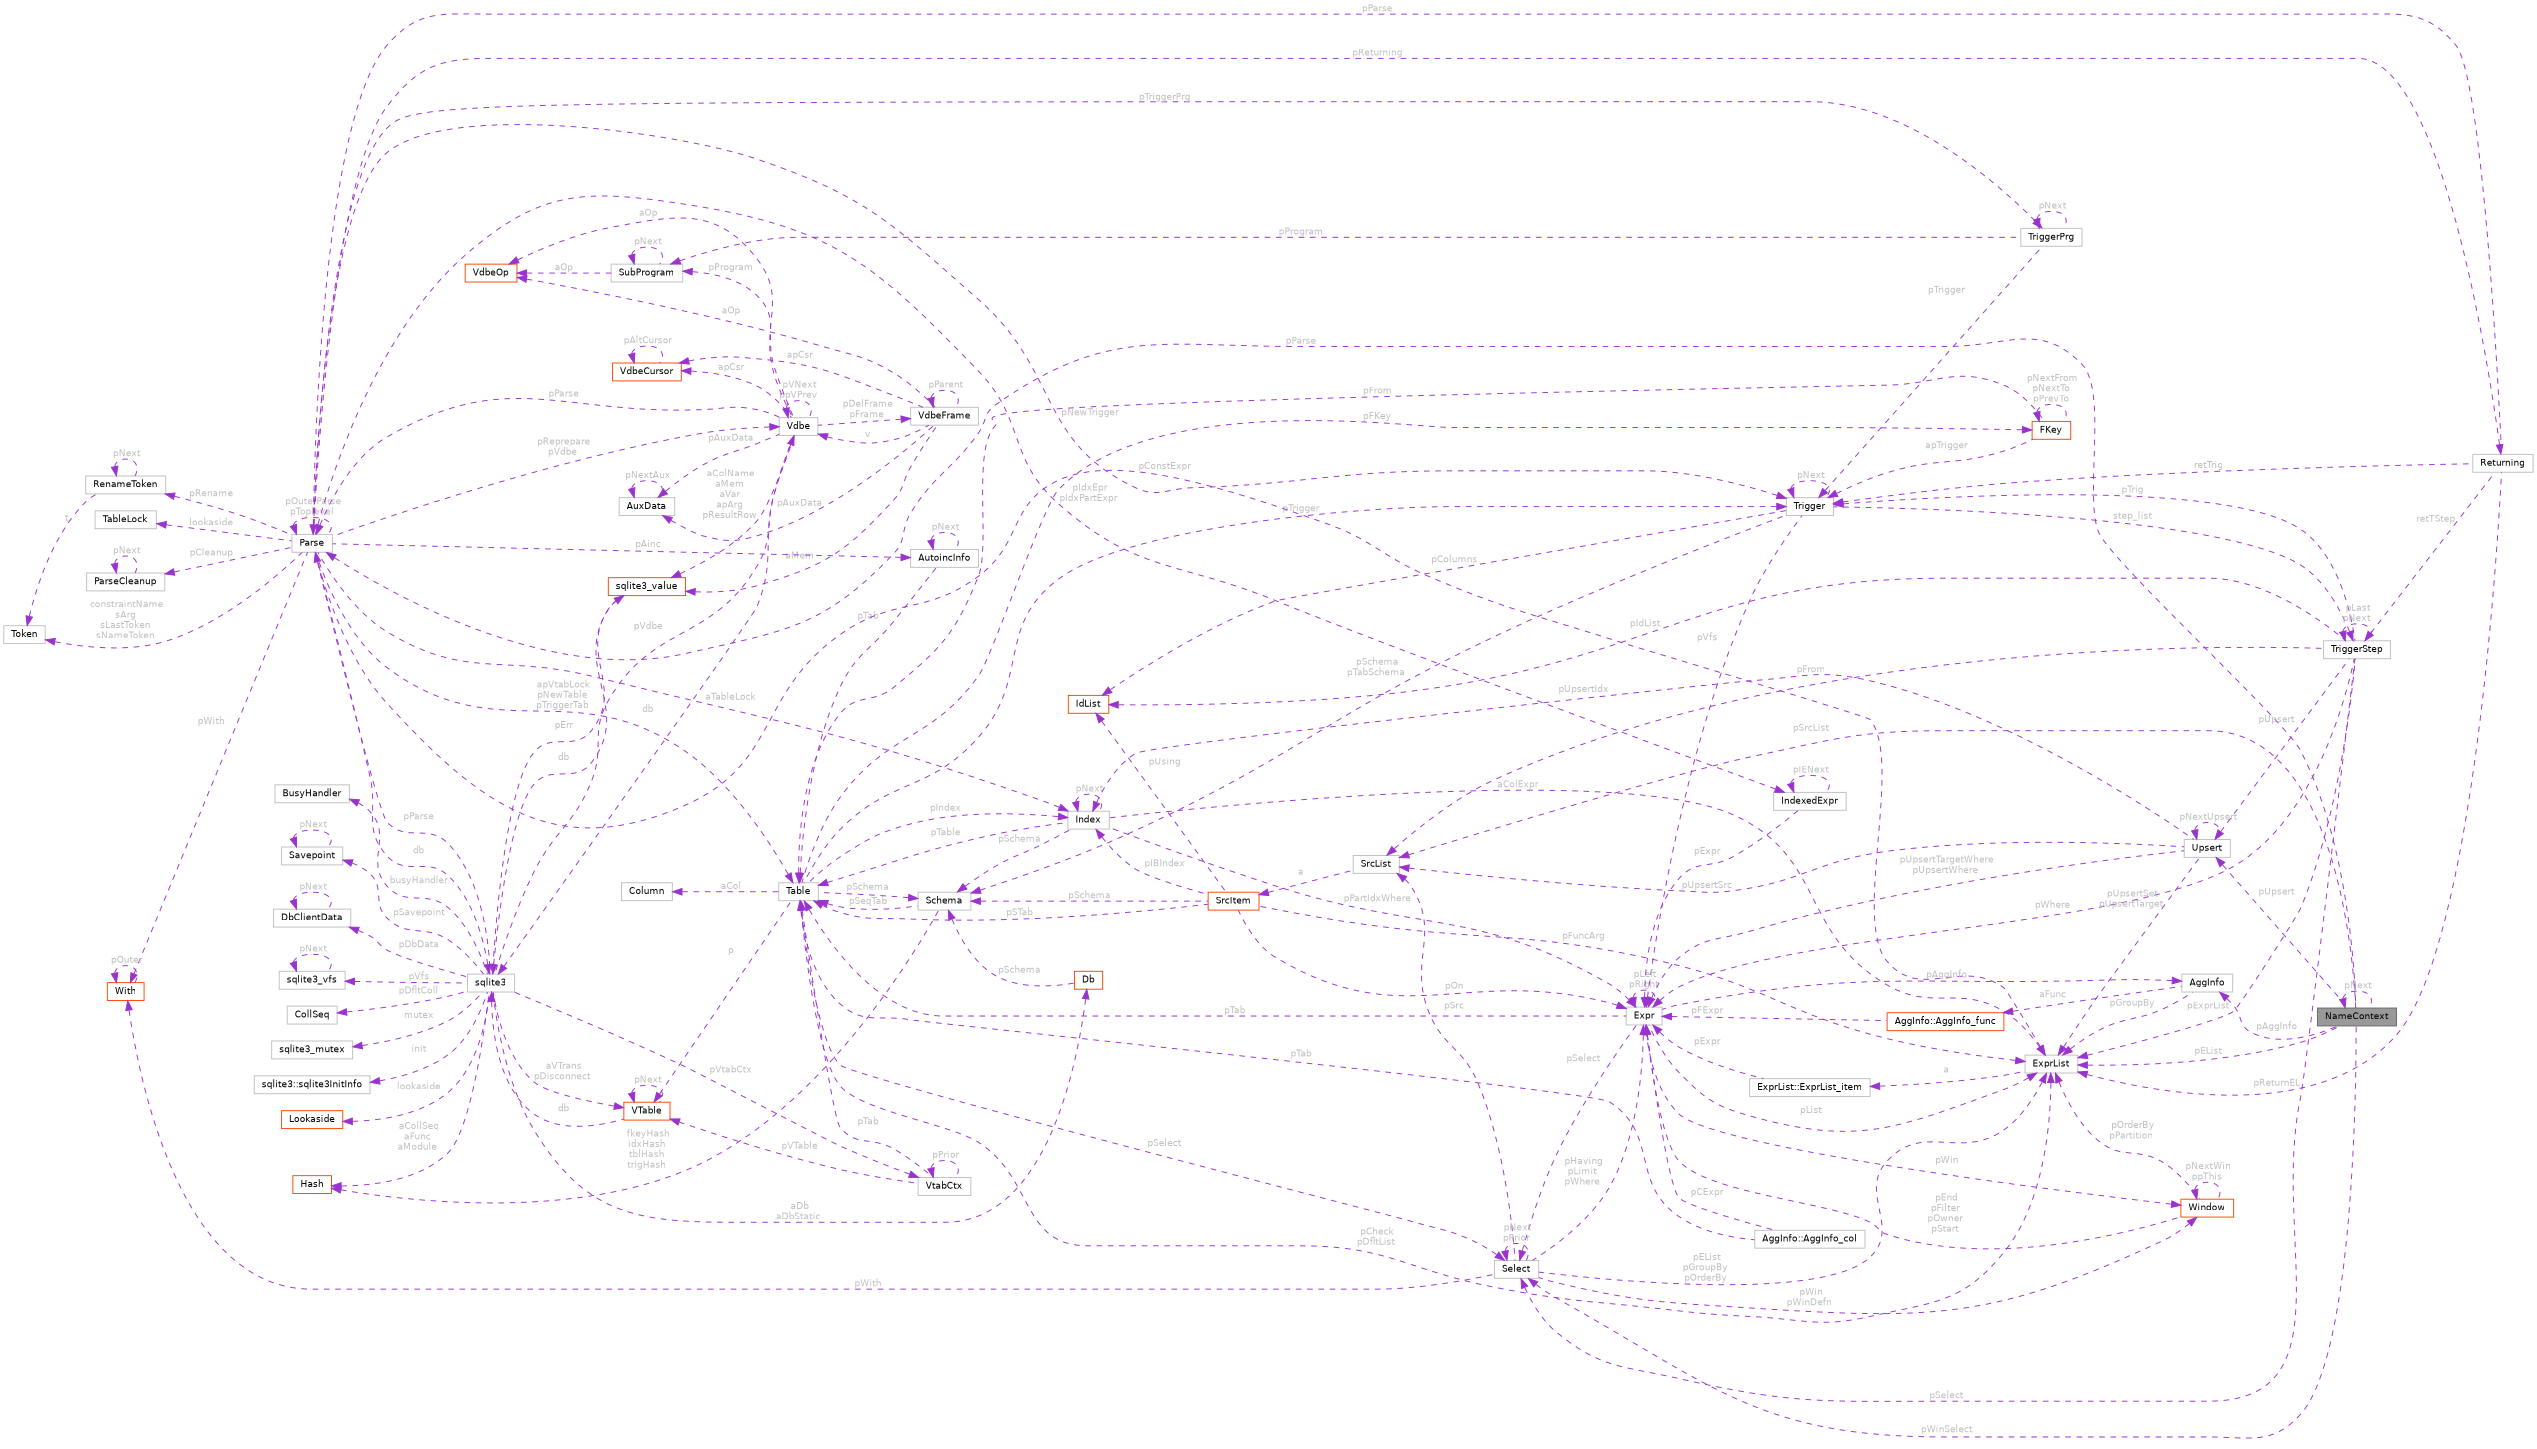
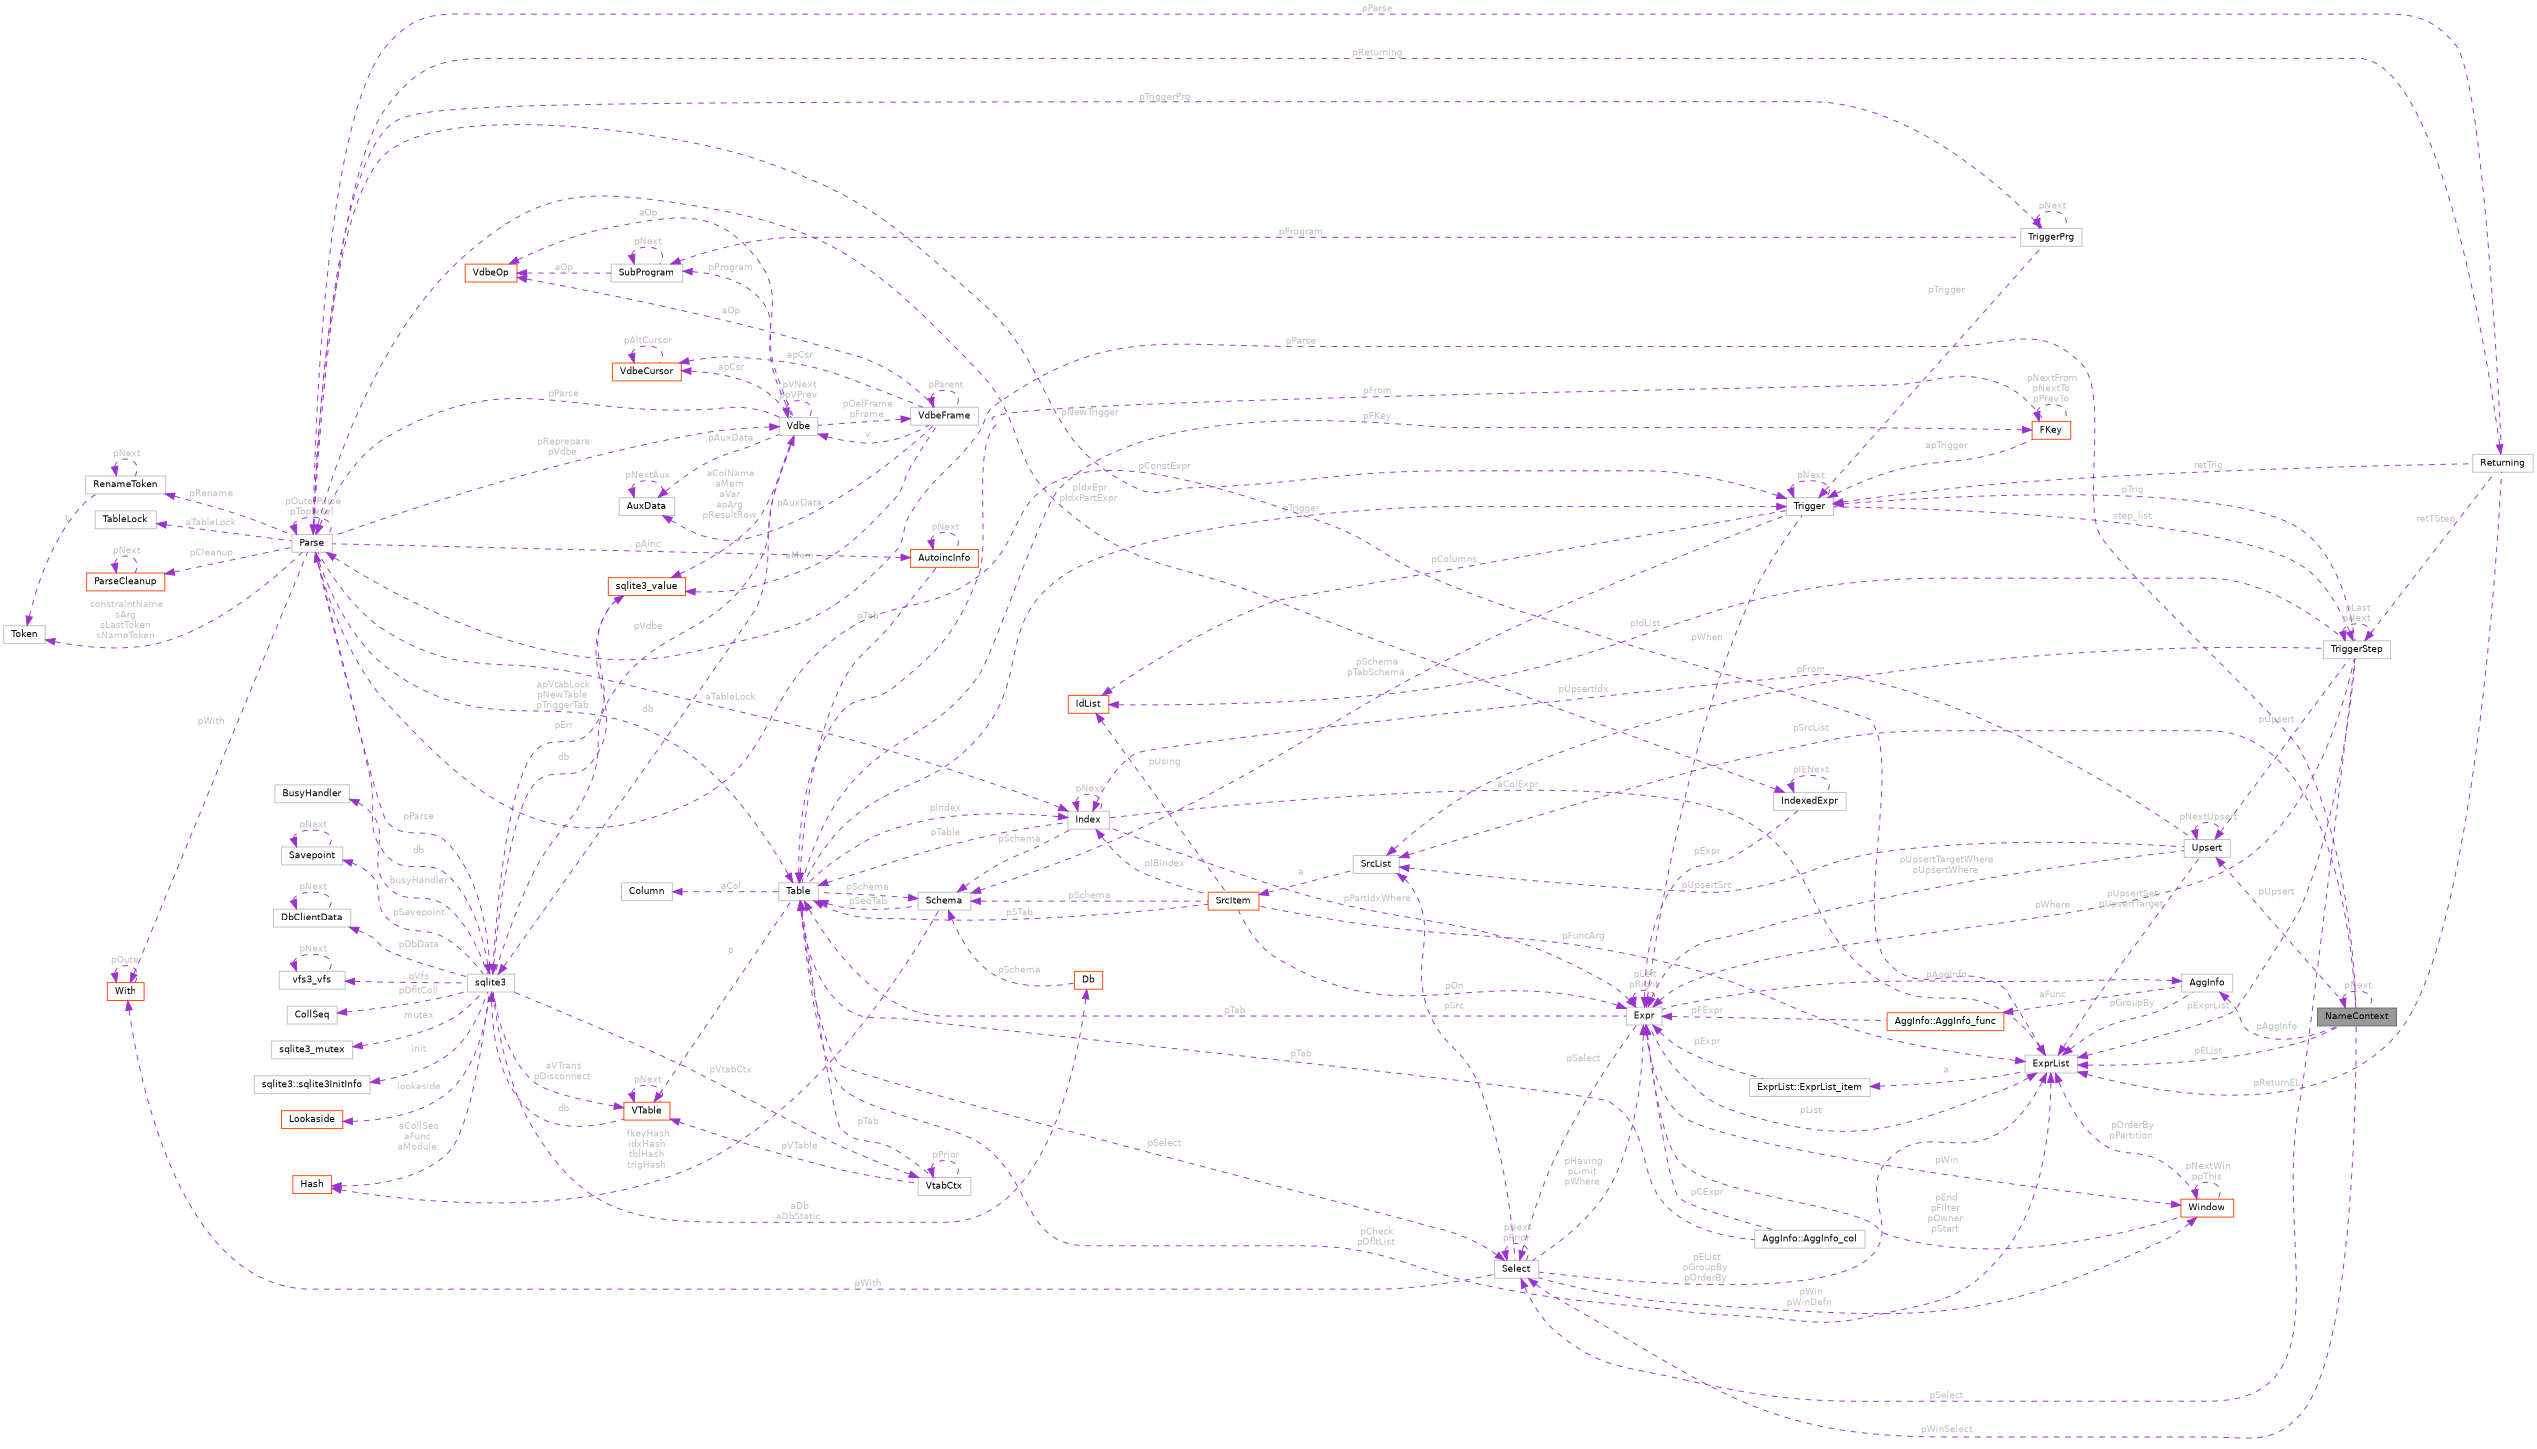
(210, 523) -> (210, 523)
(944, 558) -> (944, 558)
(126, 582) -> (126, 582)
(1706, 638) -> (1706, 638)
(312, 980) -> (312, 980)
